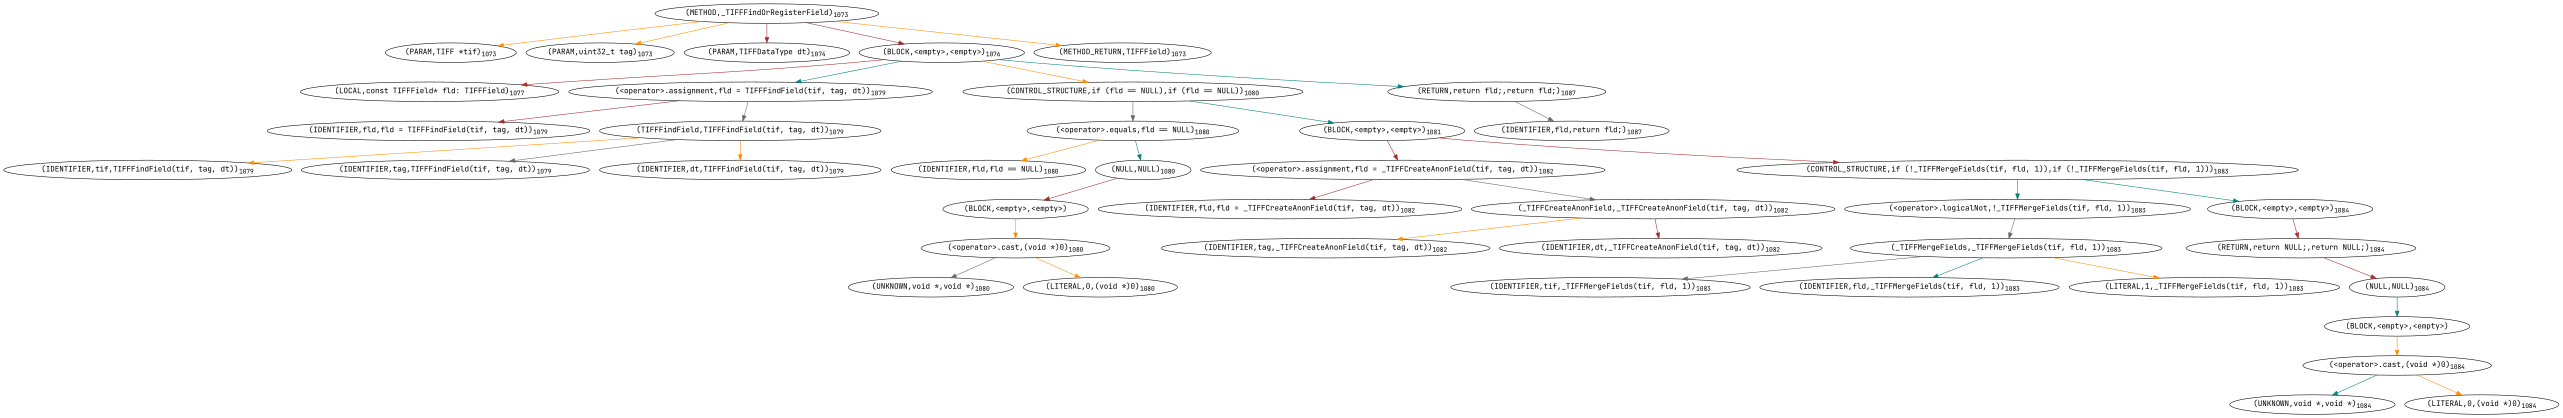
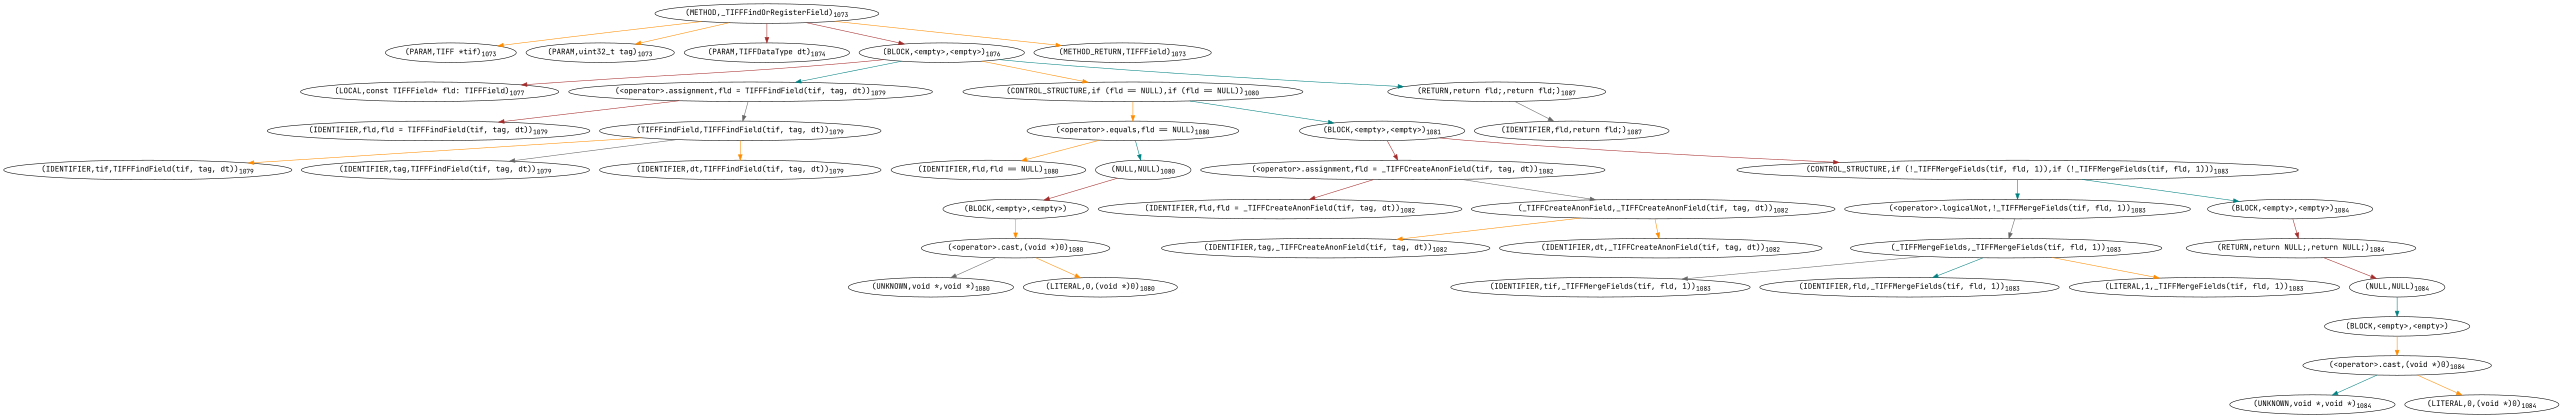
(1133, 109) -> (1133, 109)
(1656, 226) -> (1656, 226)
